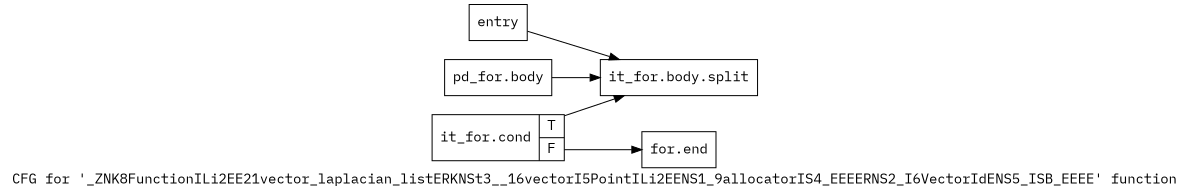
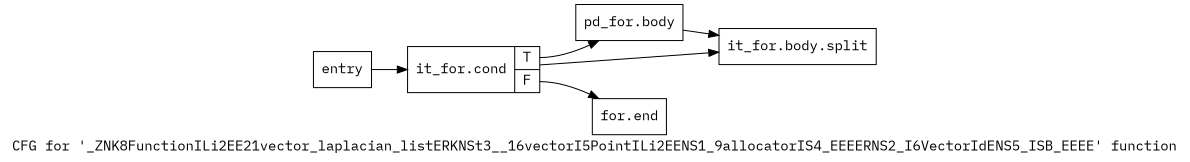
(568, 44) -> (384, 70)
none -> (565, 54)
